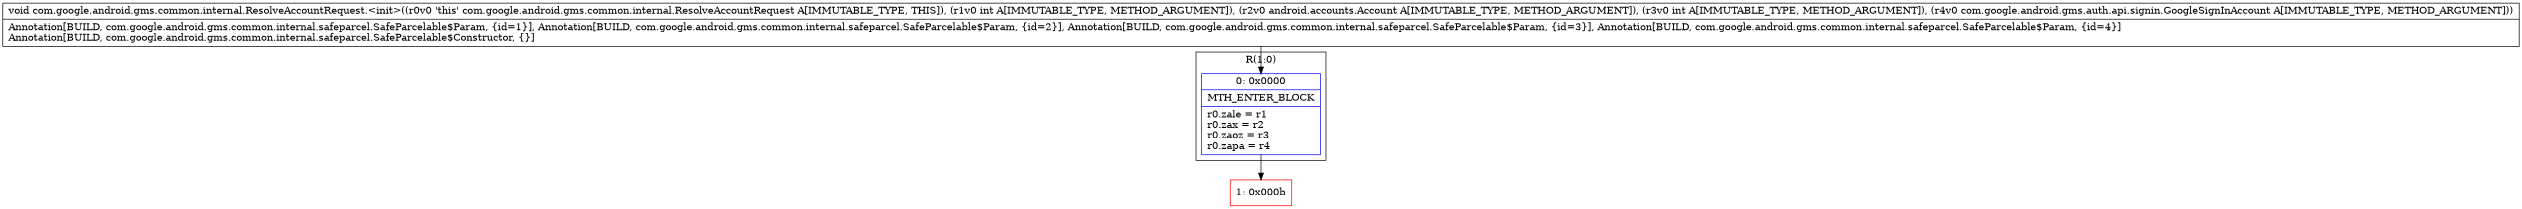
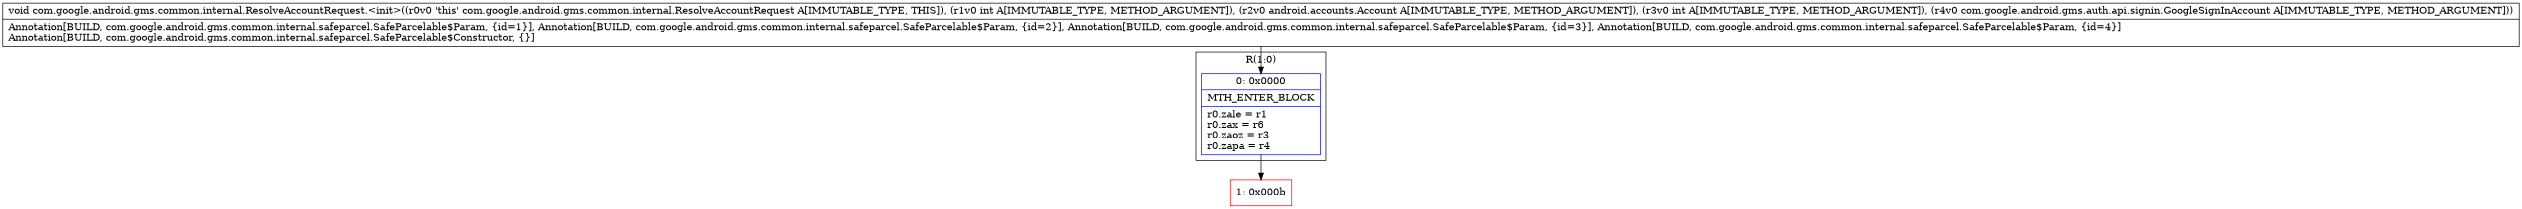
(1236, 125) -> (1236, 125)
